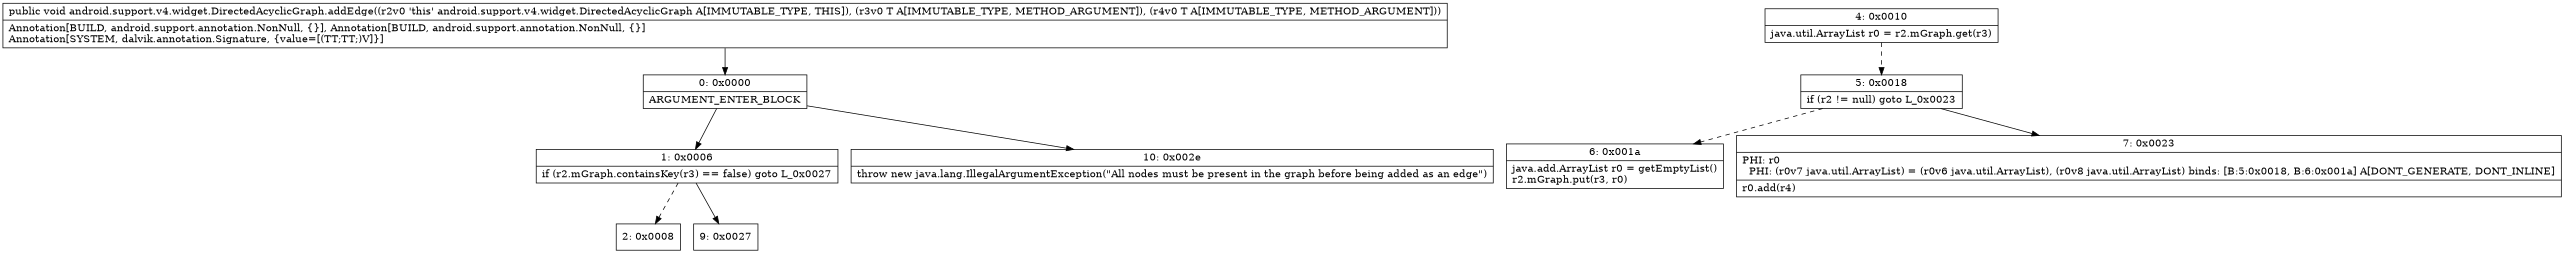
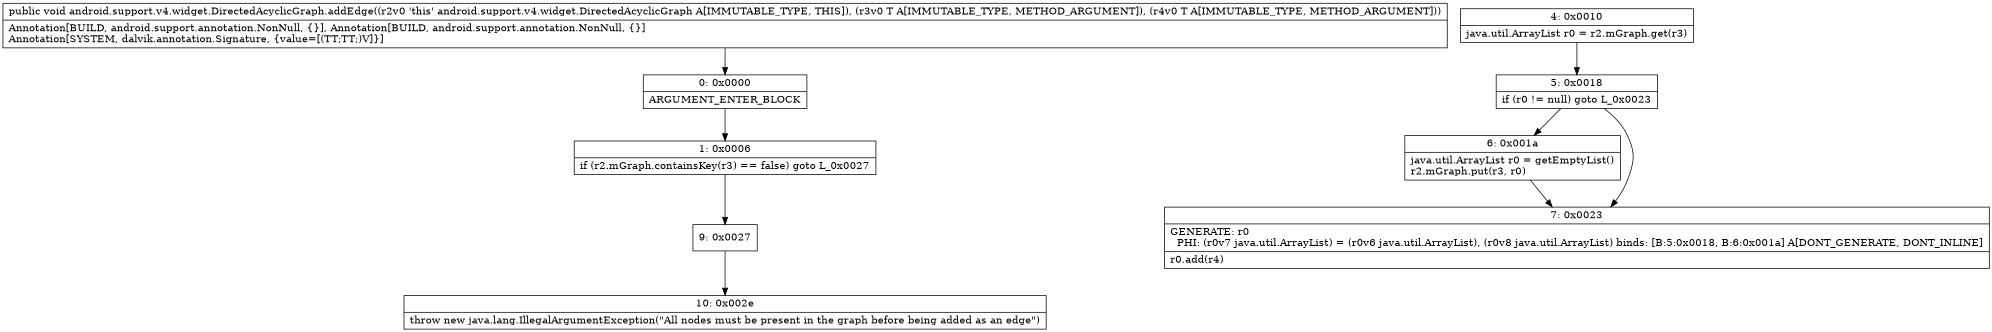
(1882, 55) -> (1577, 55)
(1882, 100) -> (1577, 100)
(1762, 125) -> (1550, 119)
(937, 127) -> (725, 270)
(1763, 160) -> (1212, 232)
(1615, 169) -> (1513, 160)
none -> (1539, 191)
(648, 237) -> none
